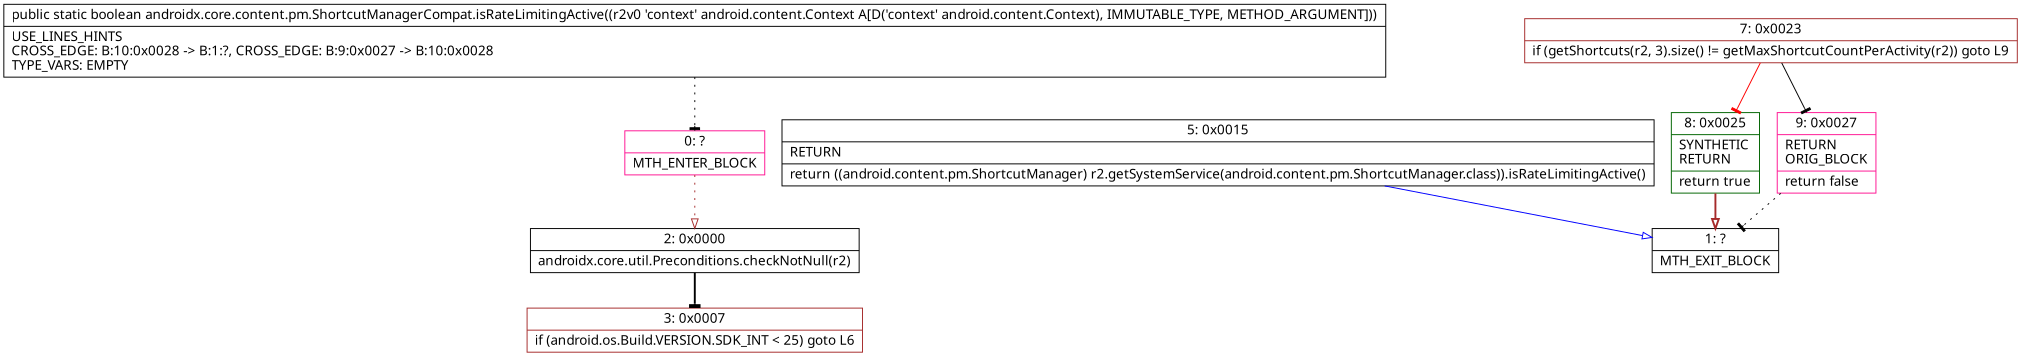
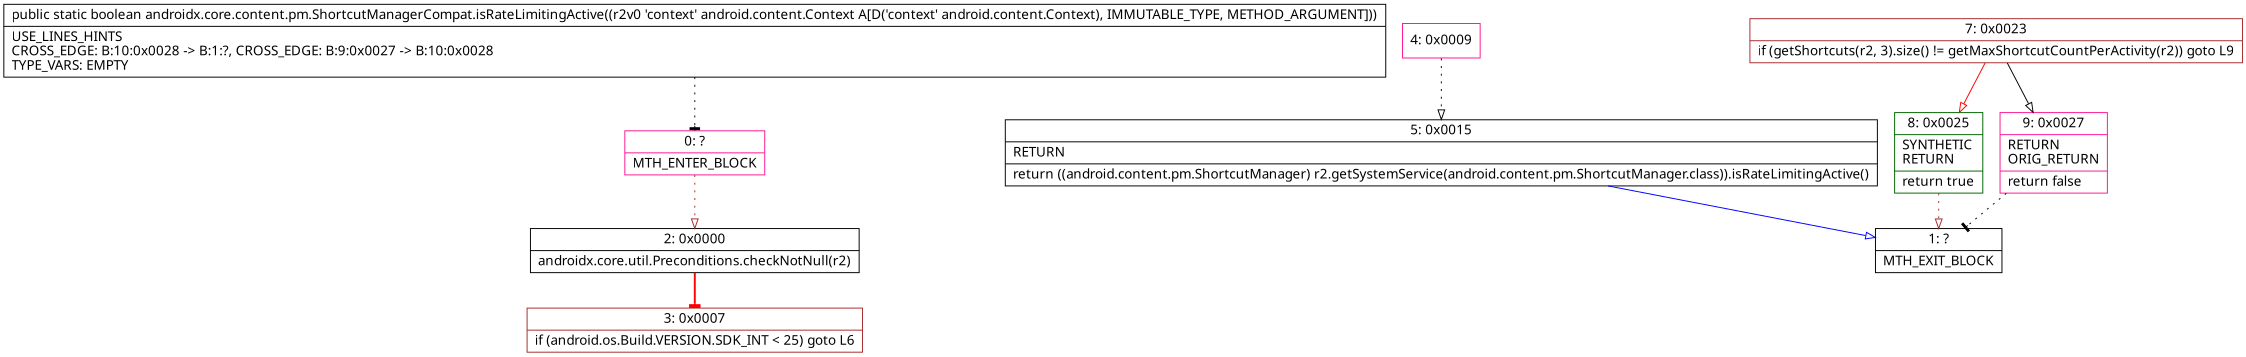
none -> (1441, 41)
(1749, 85) -> (1974, 83)
(1793, 85) -> (2018, 83)
(1827, 160) -> (2054, 160)
(1715, 206) -> (1939, 206)
(695, 288) -> (695, 288)
